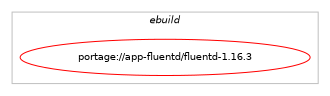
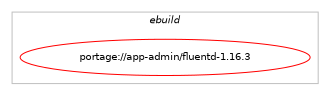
(165, 57) -> (165, 57)
